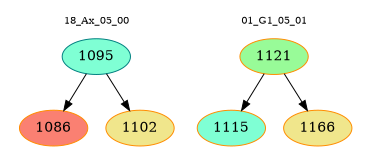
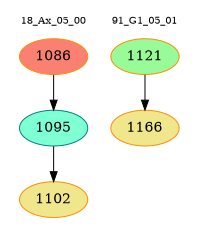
(275, 21) -> (145, 21)
(78, 88) -> (54, 87)
(231, 128) -> none
